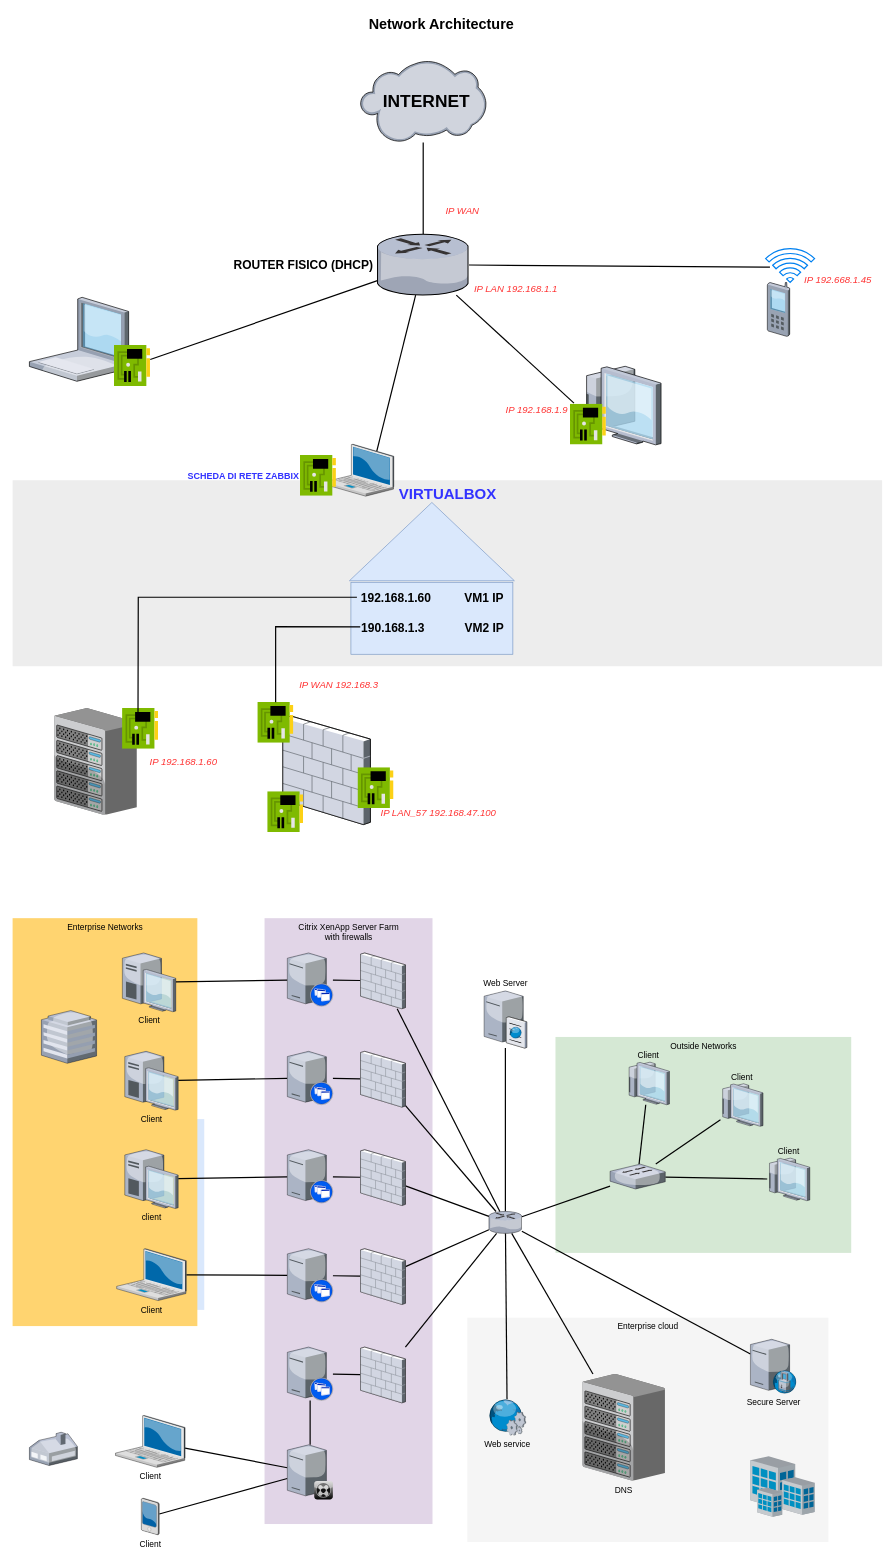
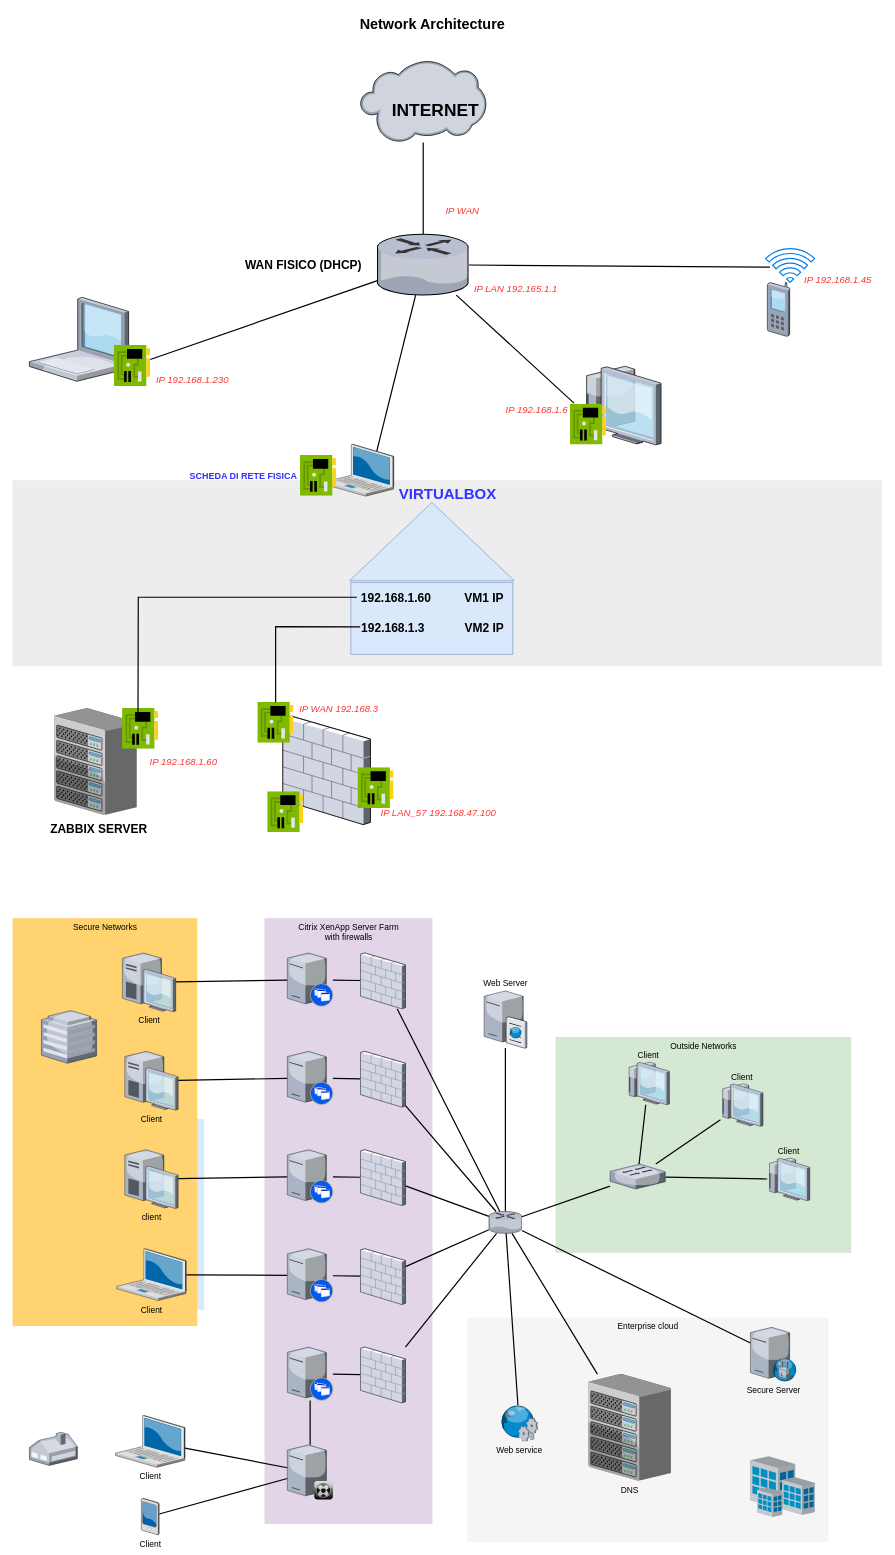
(441, 24) -> (432, 24)
(426, 101) -> (435, 110)
(304, 265) -> (304, 265)
(838, 280) -> (838, 280)
(516, 288) -> (516, 288)
none -> (192, 380)
(537, 410) -> (537, 410)
(244, 476) -> (244, 476)
(426, 627) -> (426, 627)
(339, 684) -> (339, 708)
none -> (98, 828)
(105, 928) -> (105, 928)
(774, 1367) -> (774, 1355)
(507, 1418) -> (519, 1424)
(624, 1428) -> (630, 1428)
